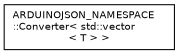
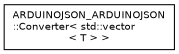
(89, 27) -> (89, 27)
